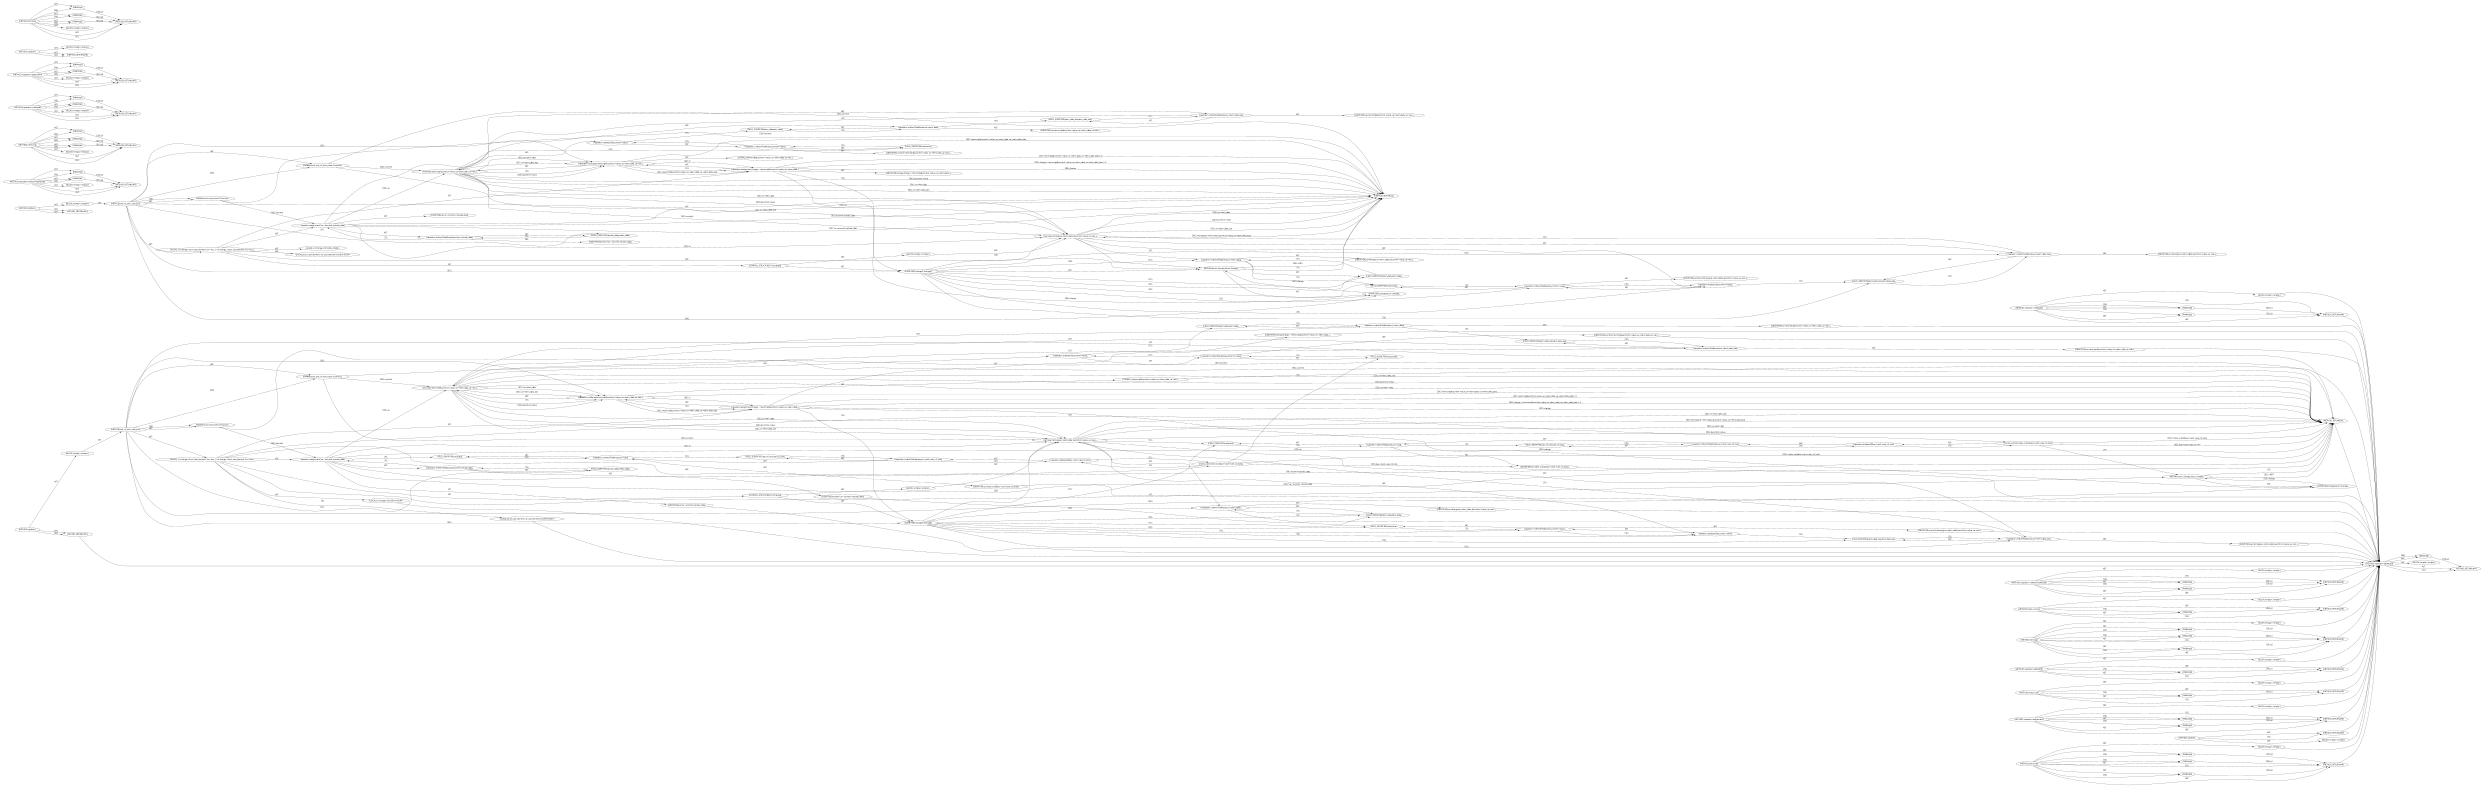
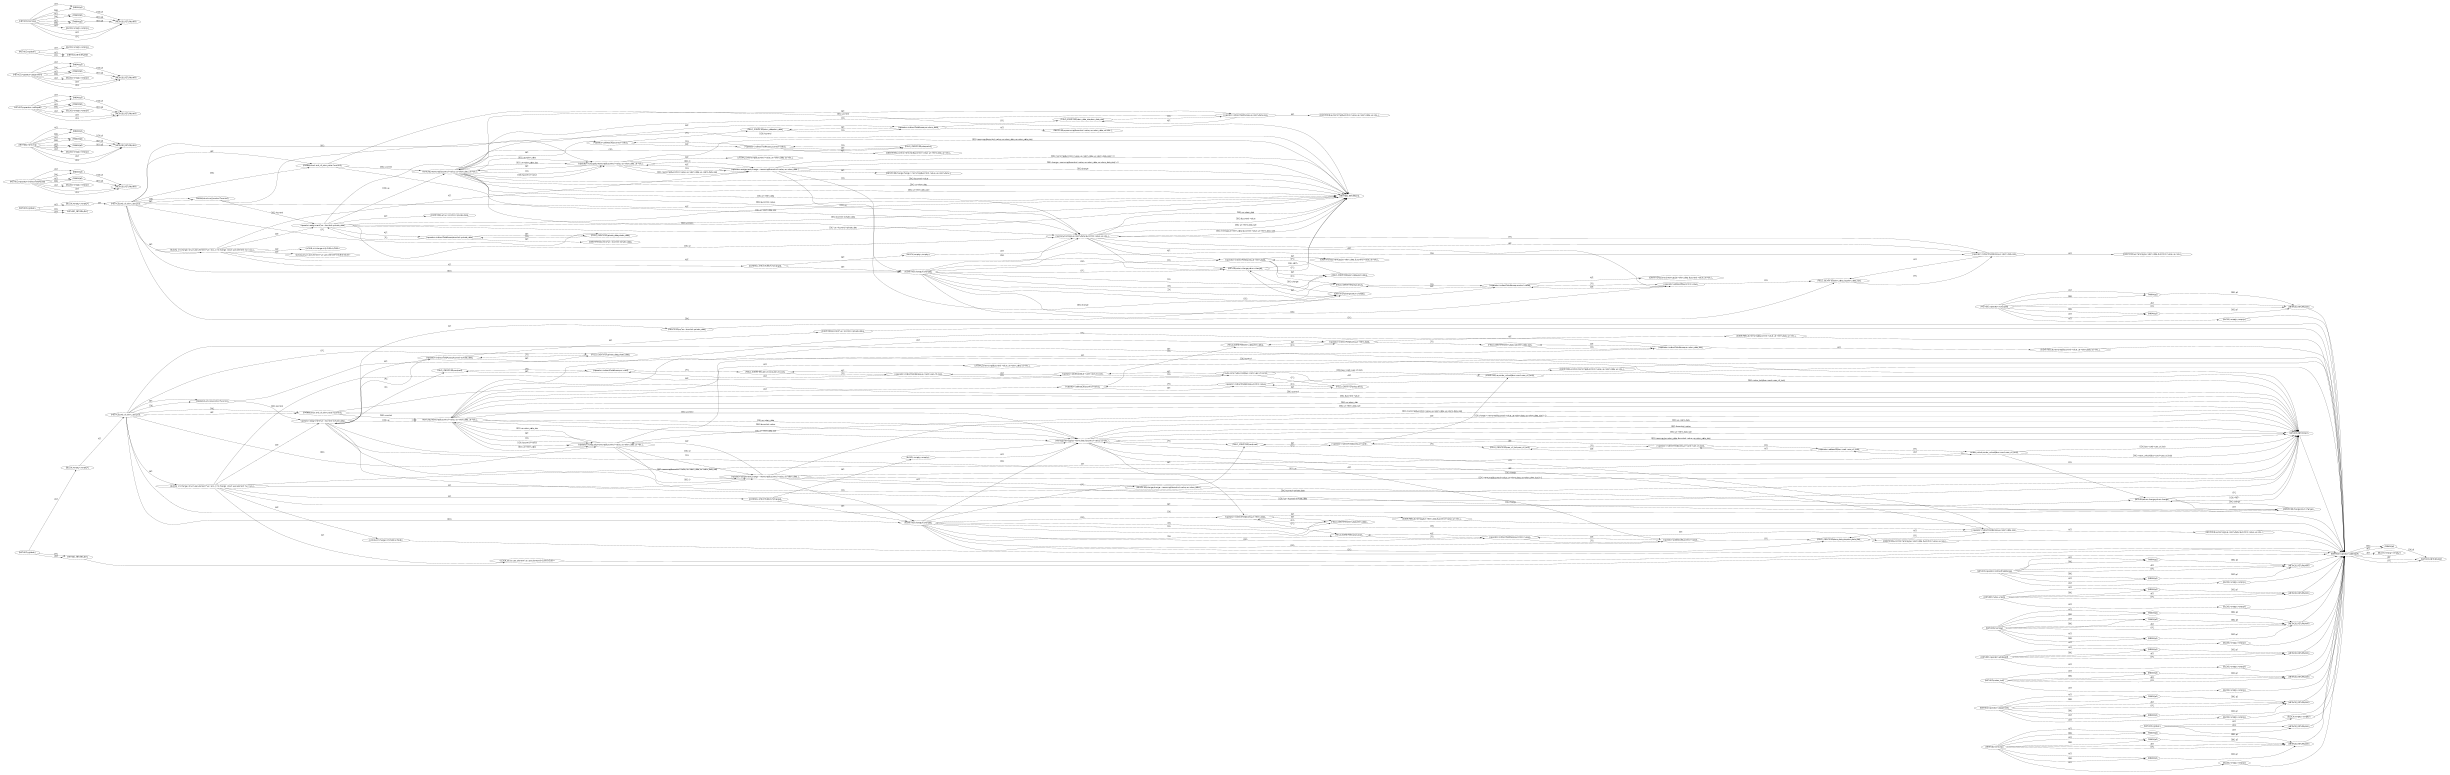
(996, 487) -> none
